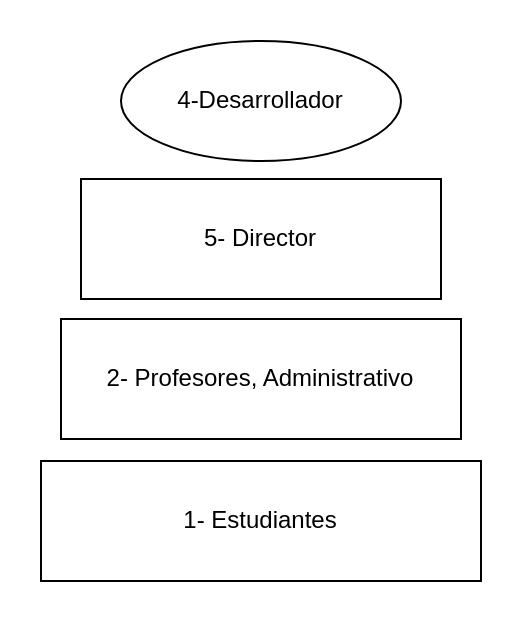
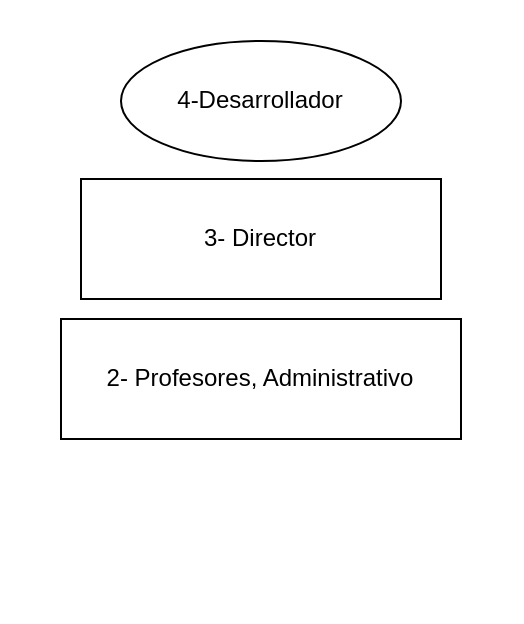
(261, 239) -> (261, 239)
(261, 521) -> none
